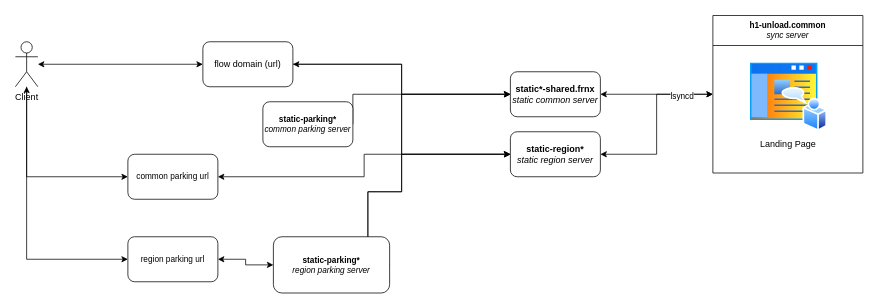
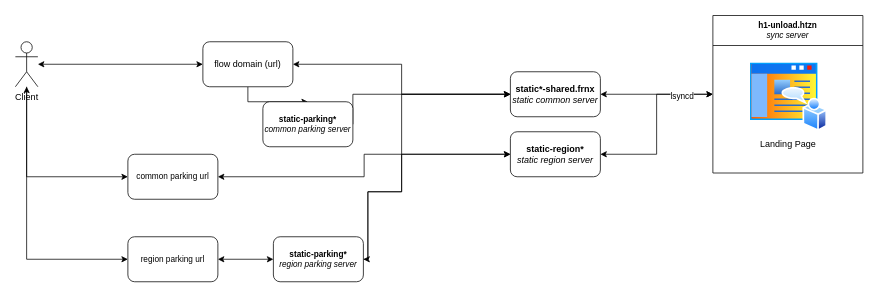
(788, 30) -> (788, 30)
(294, 64) -> (256, 102)
(332, 265) -> (318, 259)
